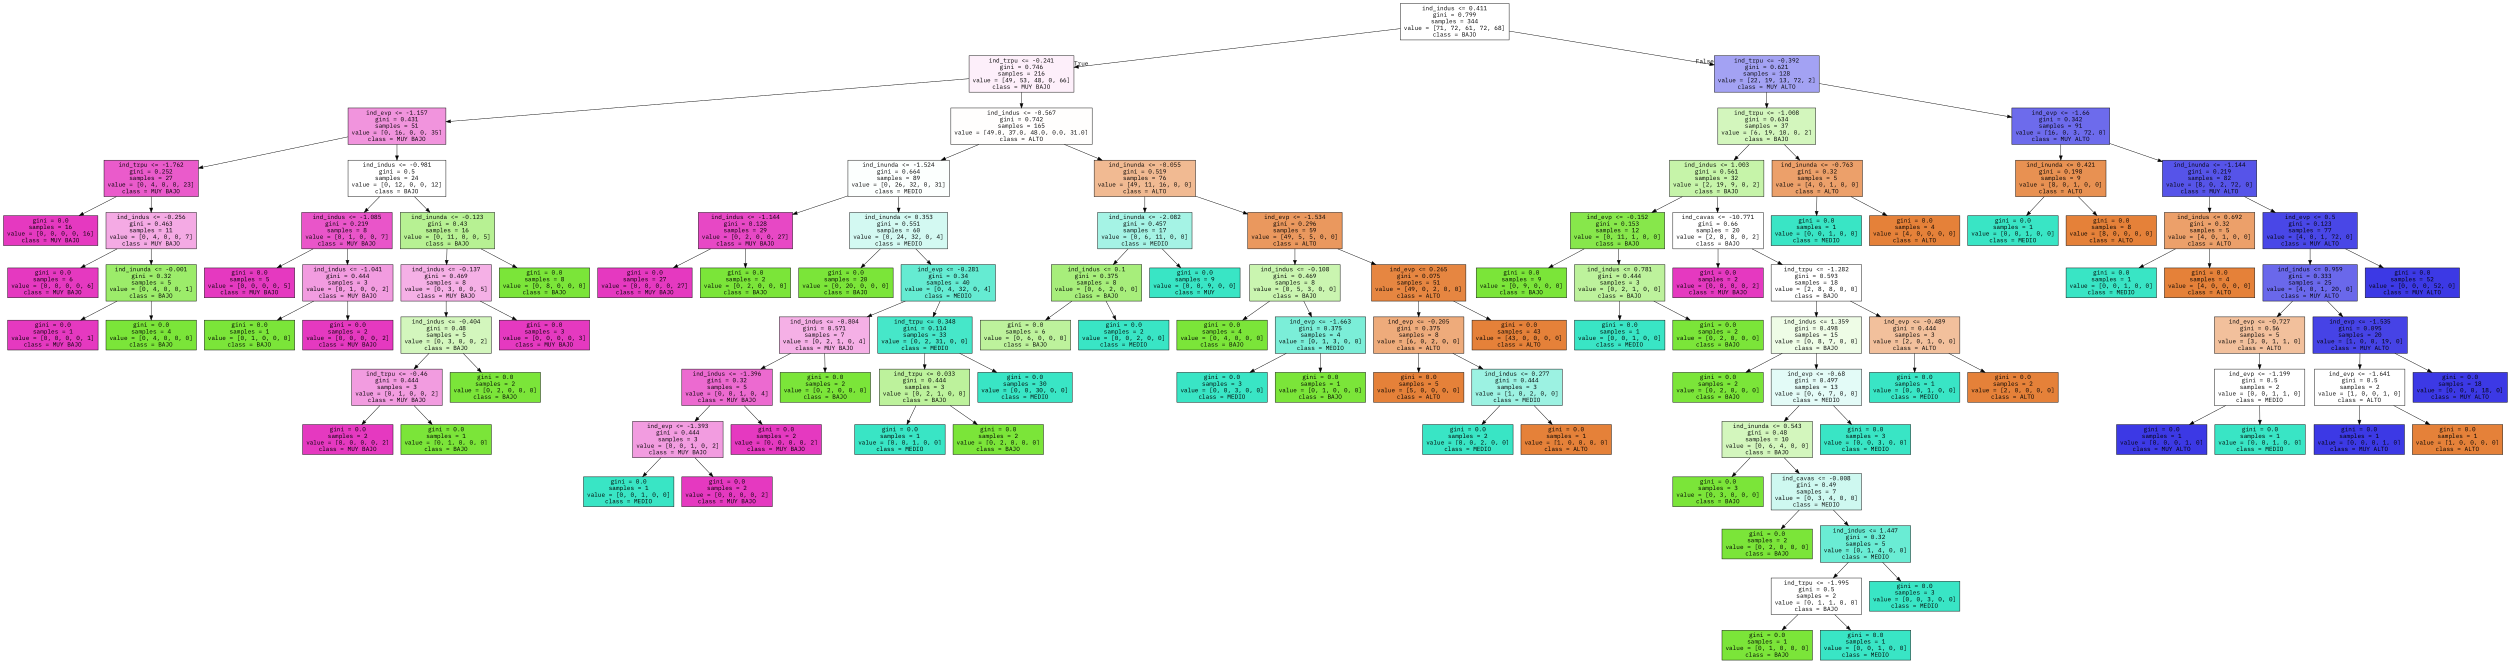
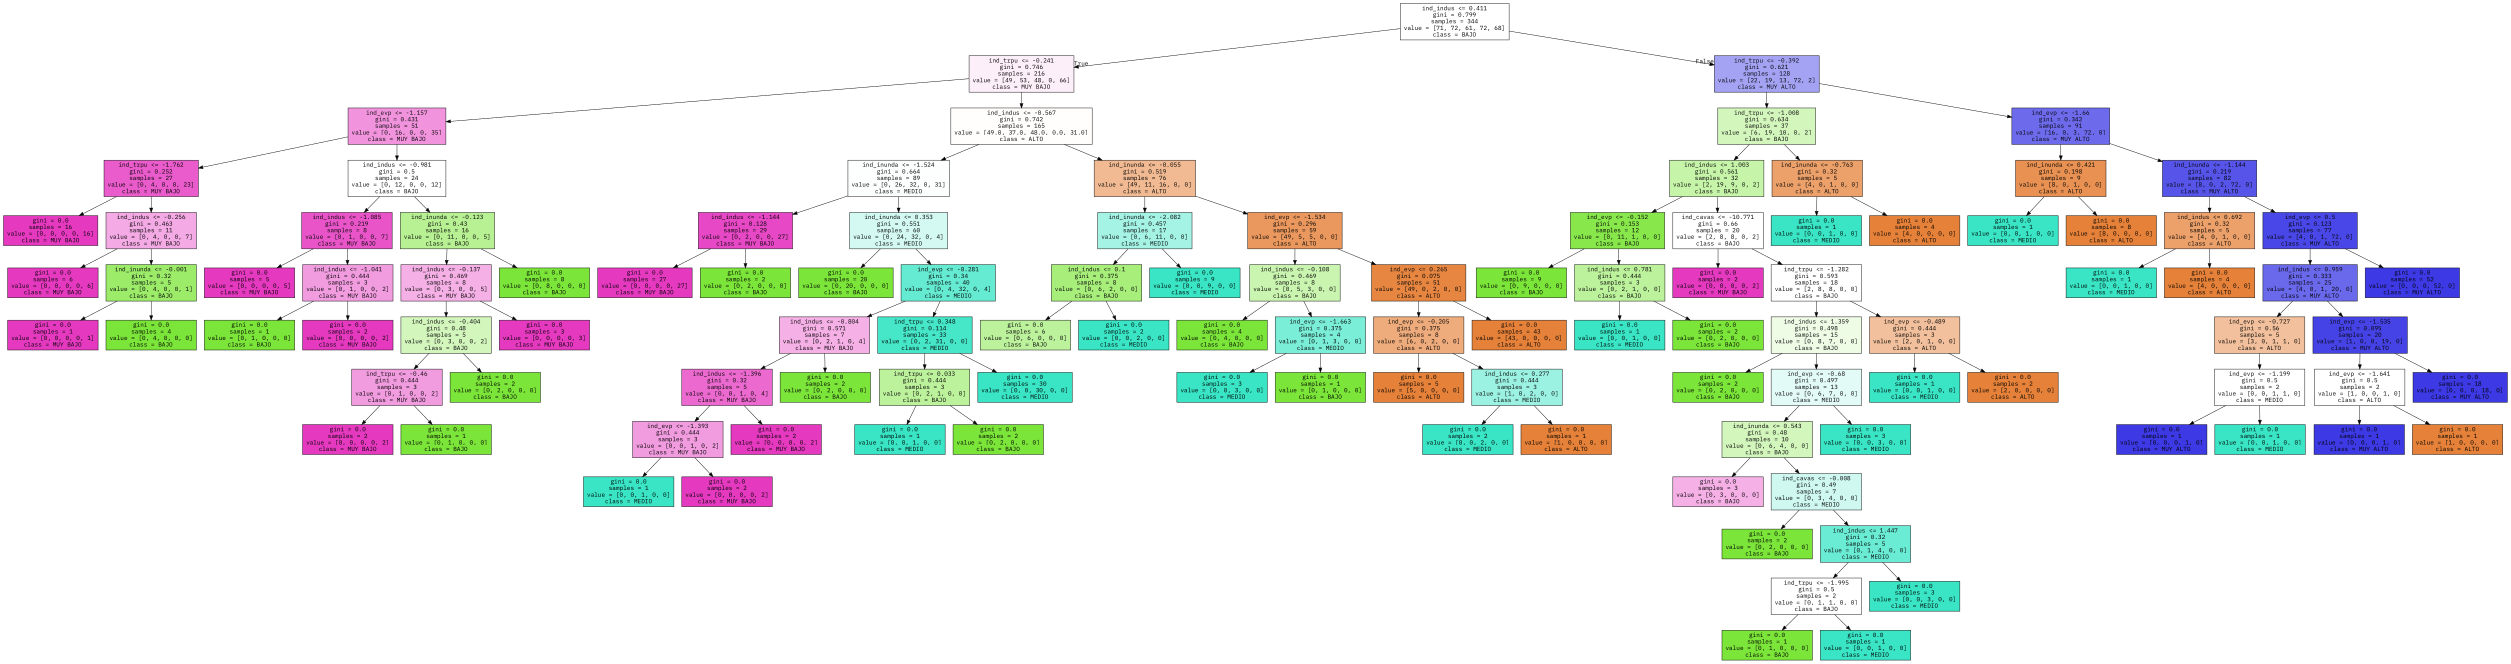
(1195, 283) -> (1195, 283)
(1718, 492) -> (1718, 492)
